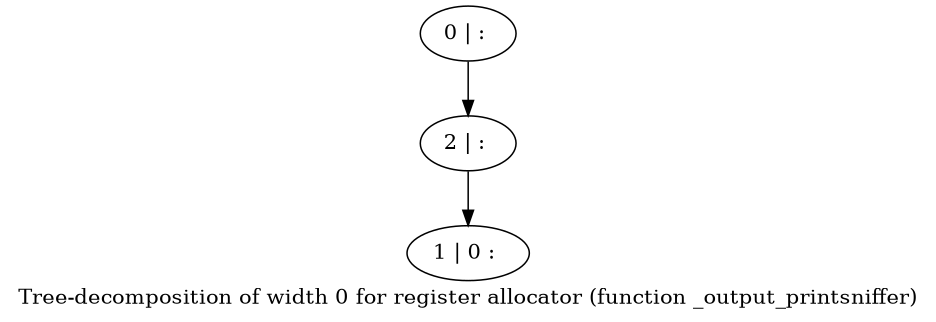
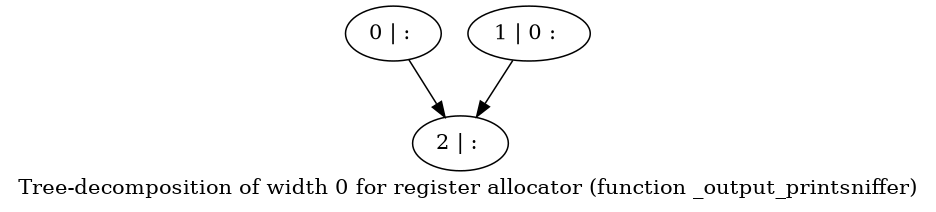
(468, 191) -> (499, 82)
